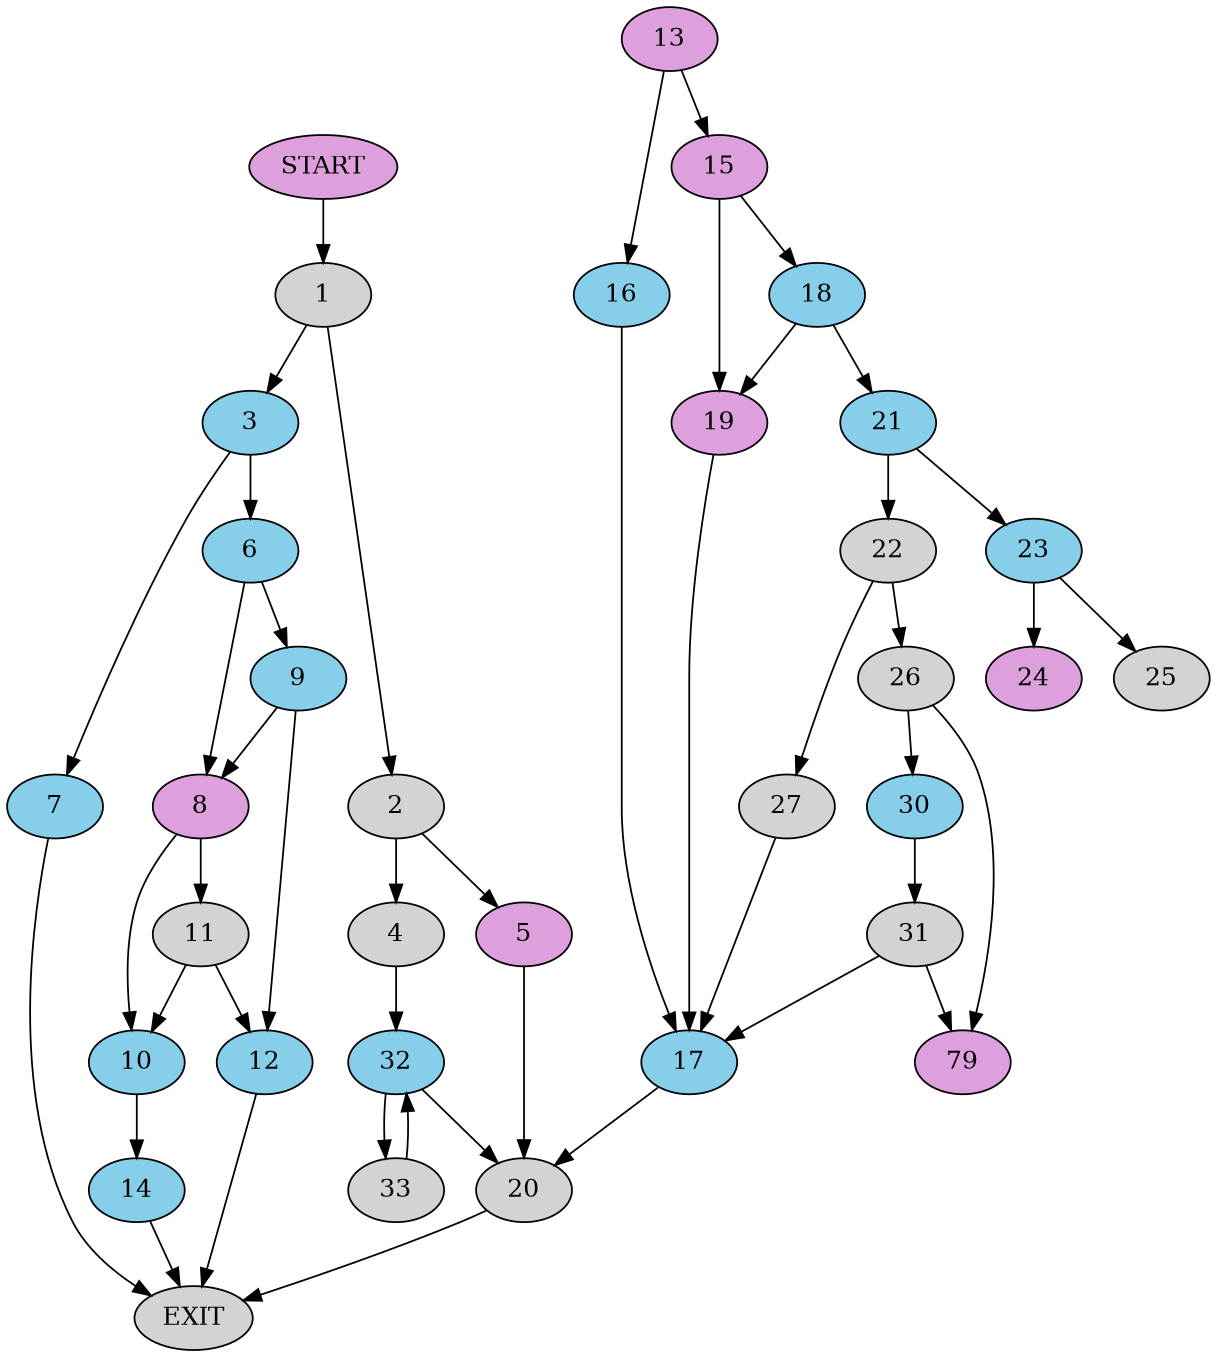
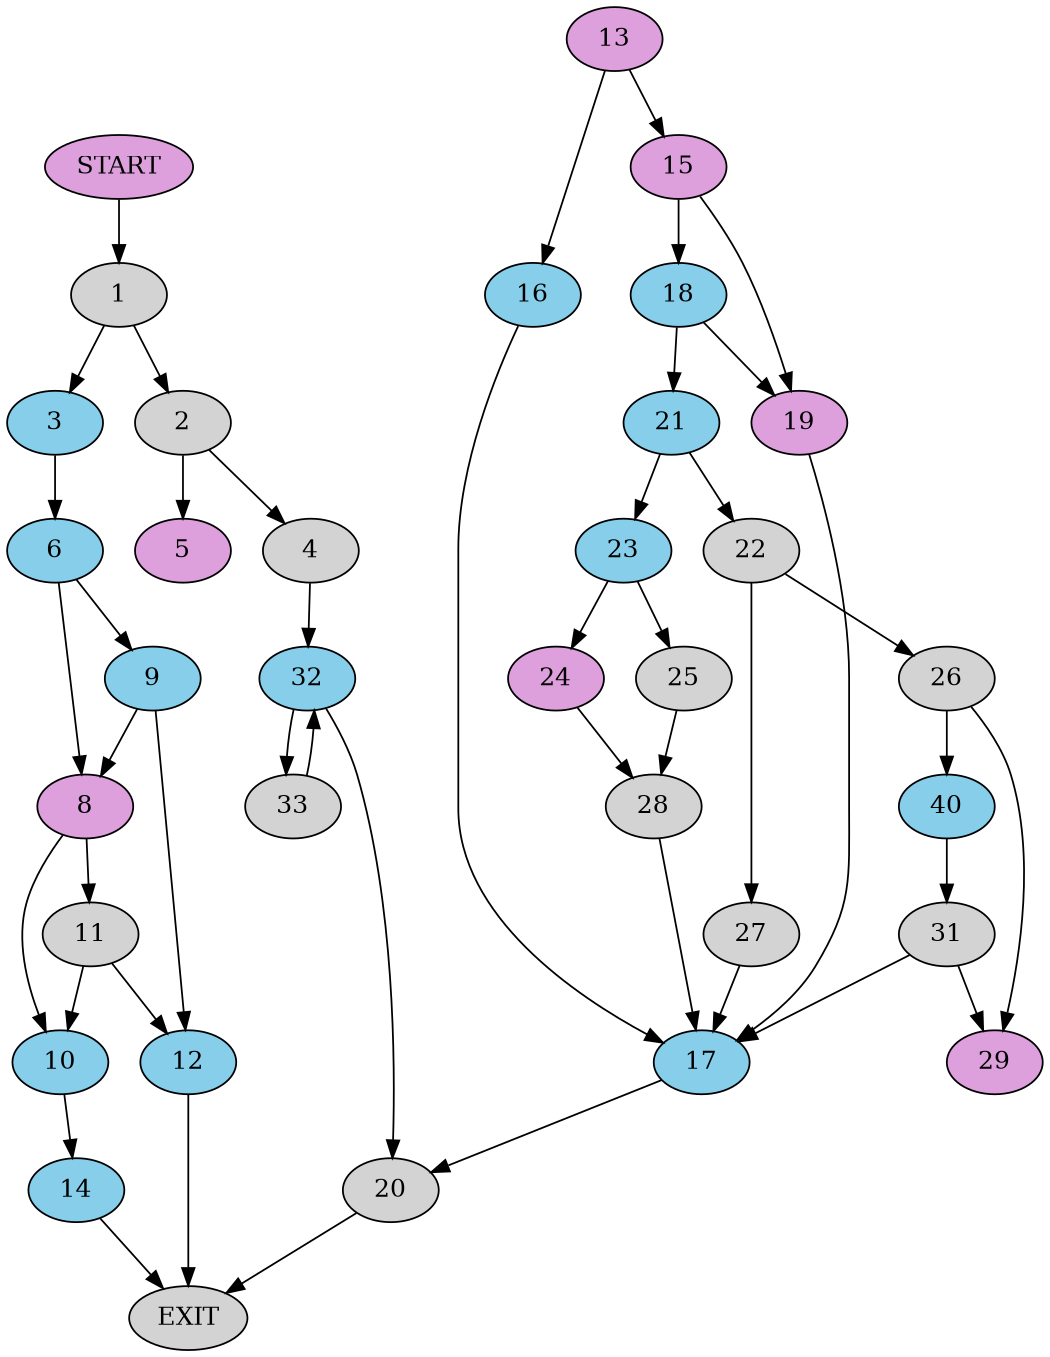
(55, 806) -> none
none -> (654, 806)
(915, 806) -> (947, 806)
(524, 1053) -> none
(963, 1062) -> (995, 1062)
